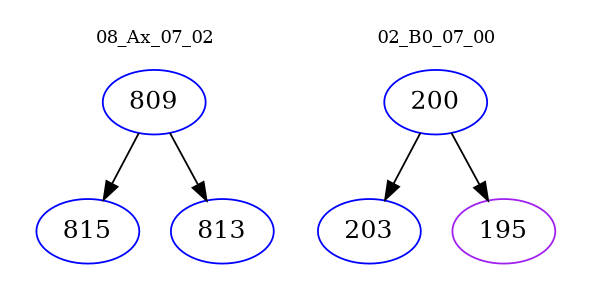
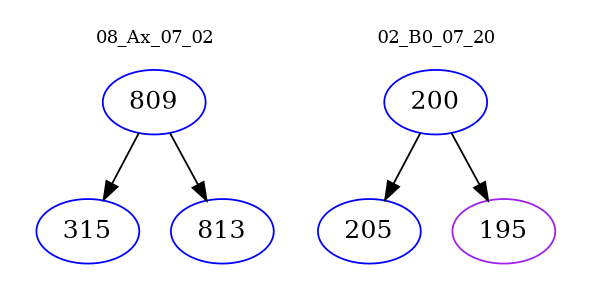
(437, 39) -> (437, 39)
(88, 231) -> (88, 231)
(369, 231) -> (369, 231)
